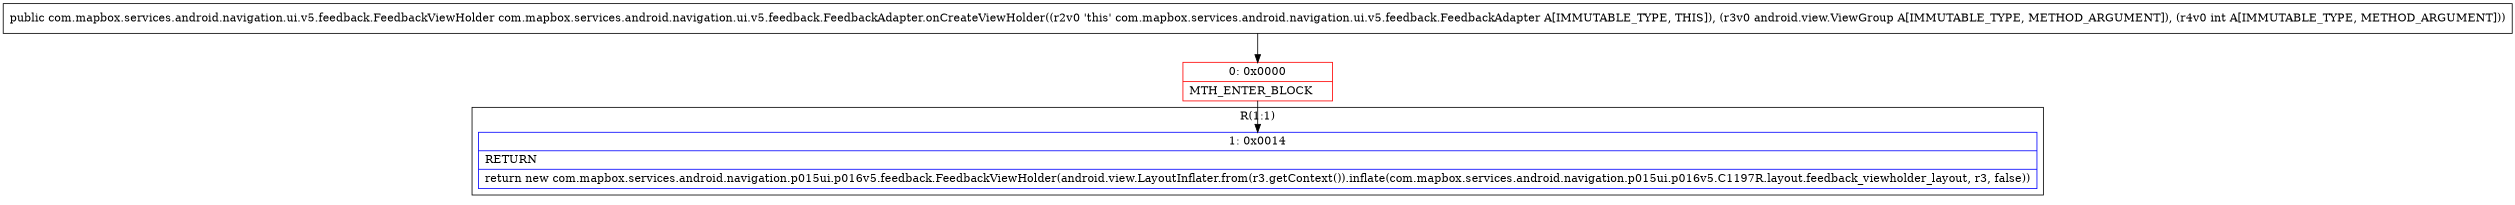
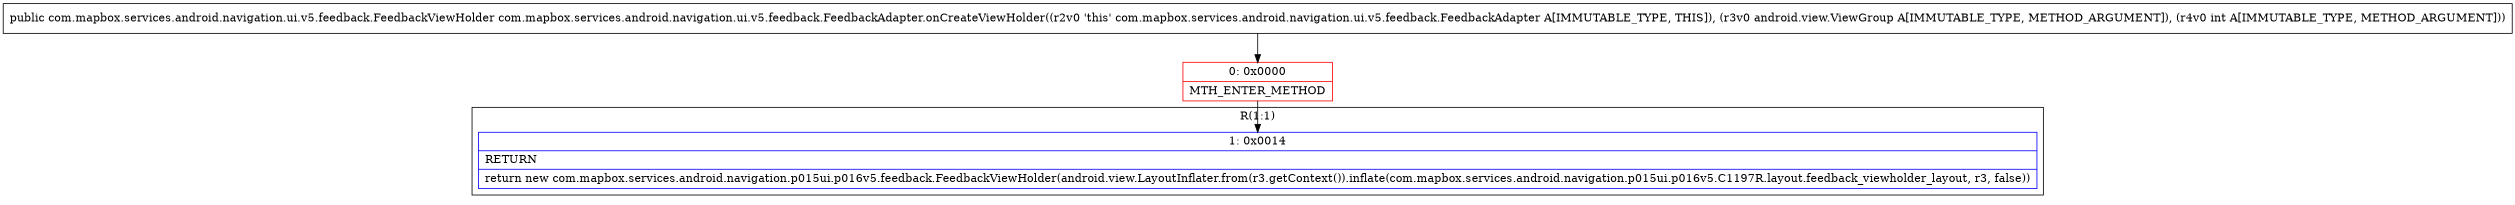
(1251, 91) -> (1258, 91)
